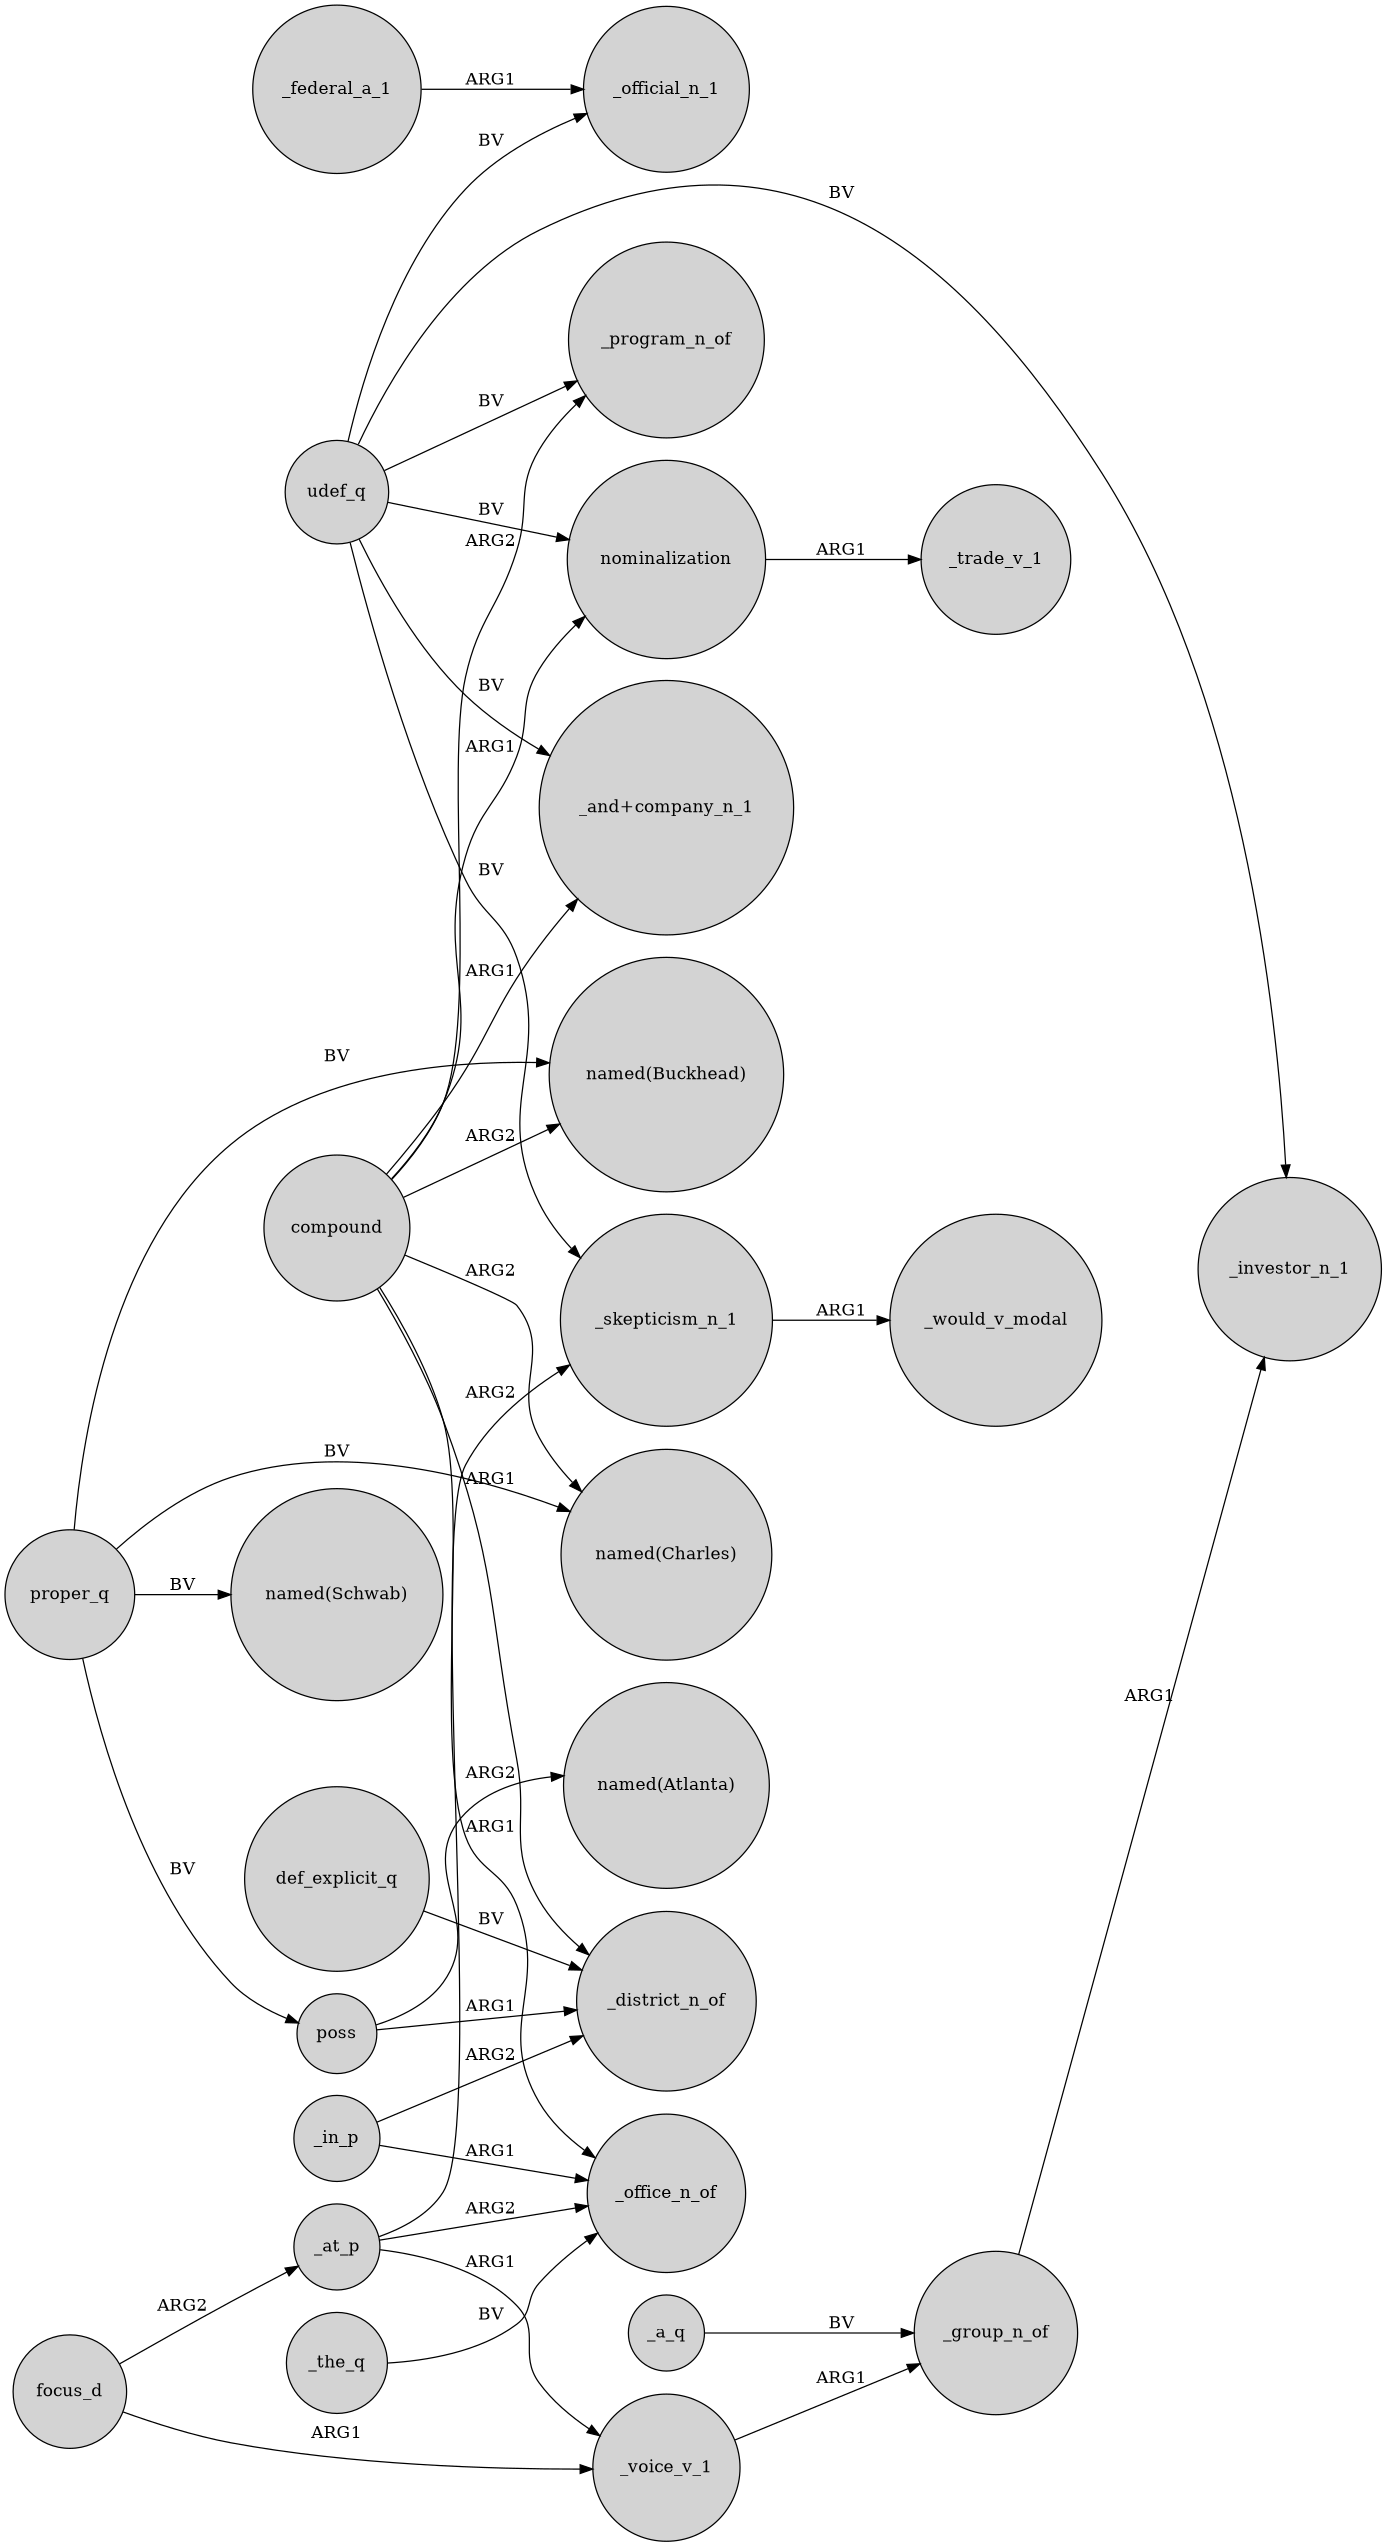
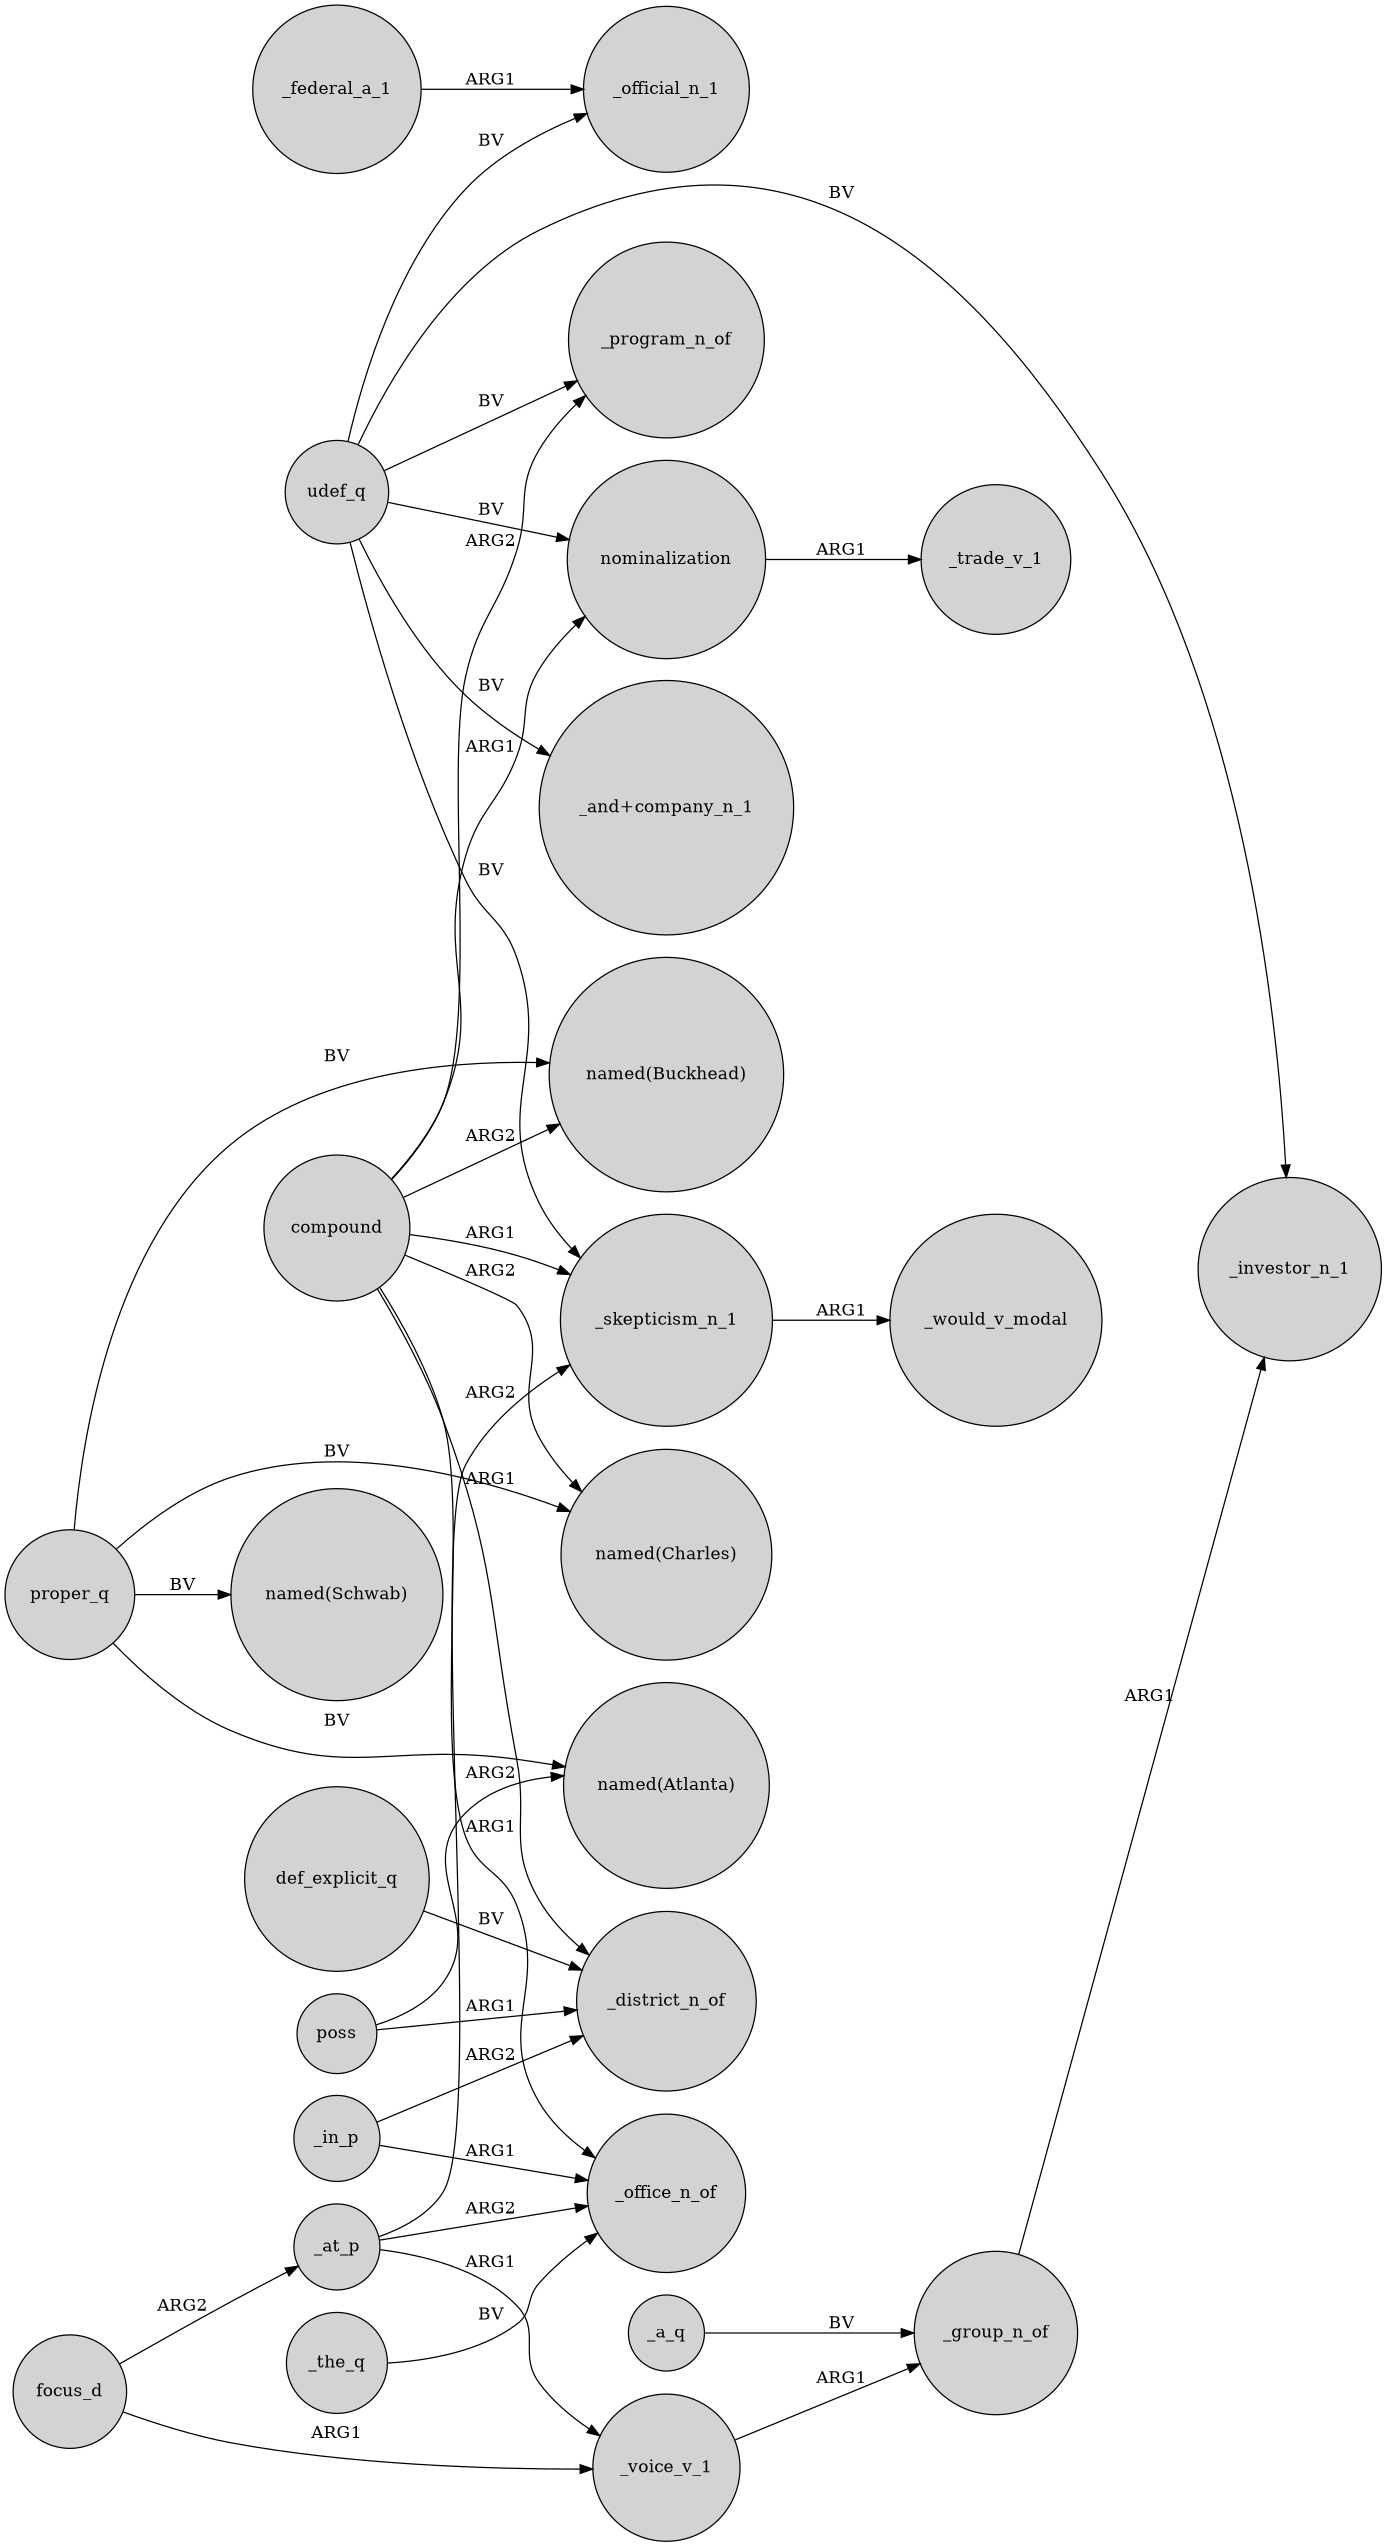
(481, 1043) -> (485, 1248)
(150, 1861) -> (316, 1755)
